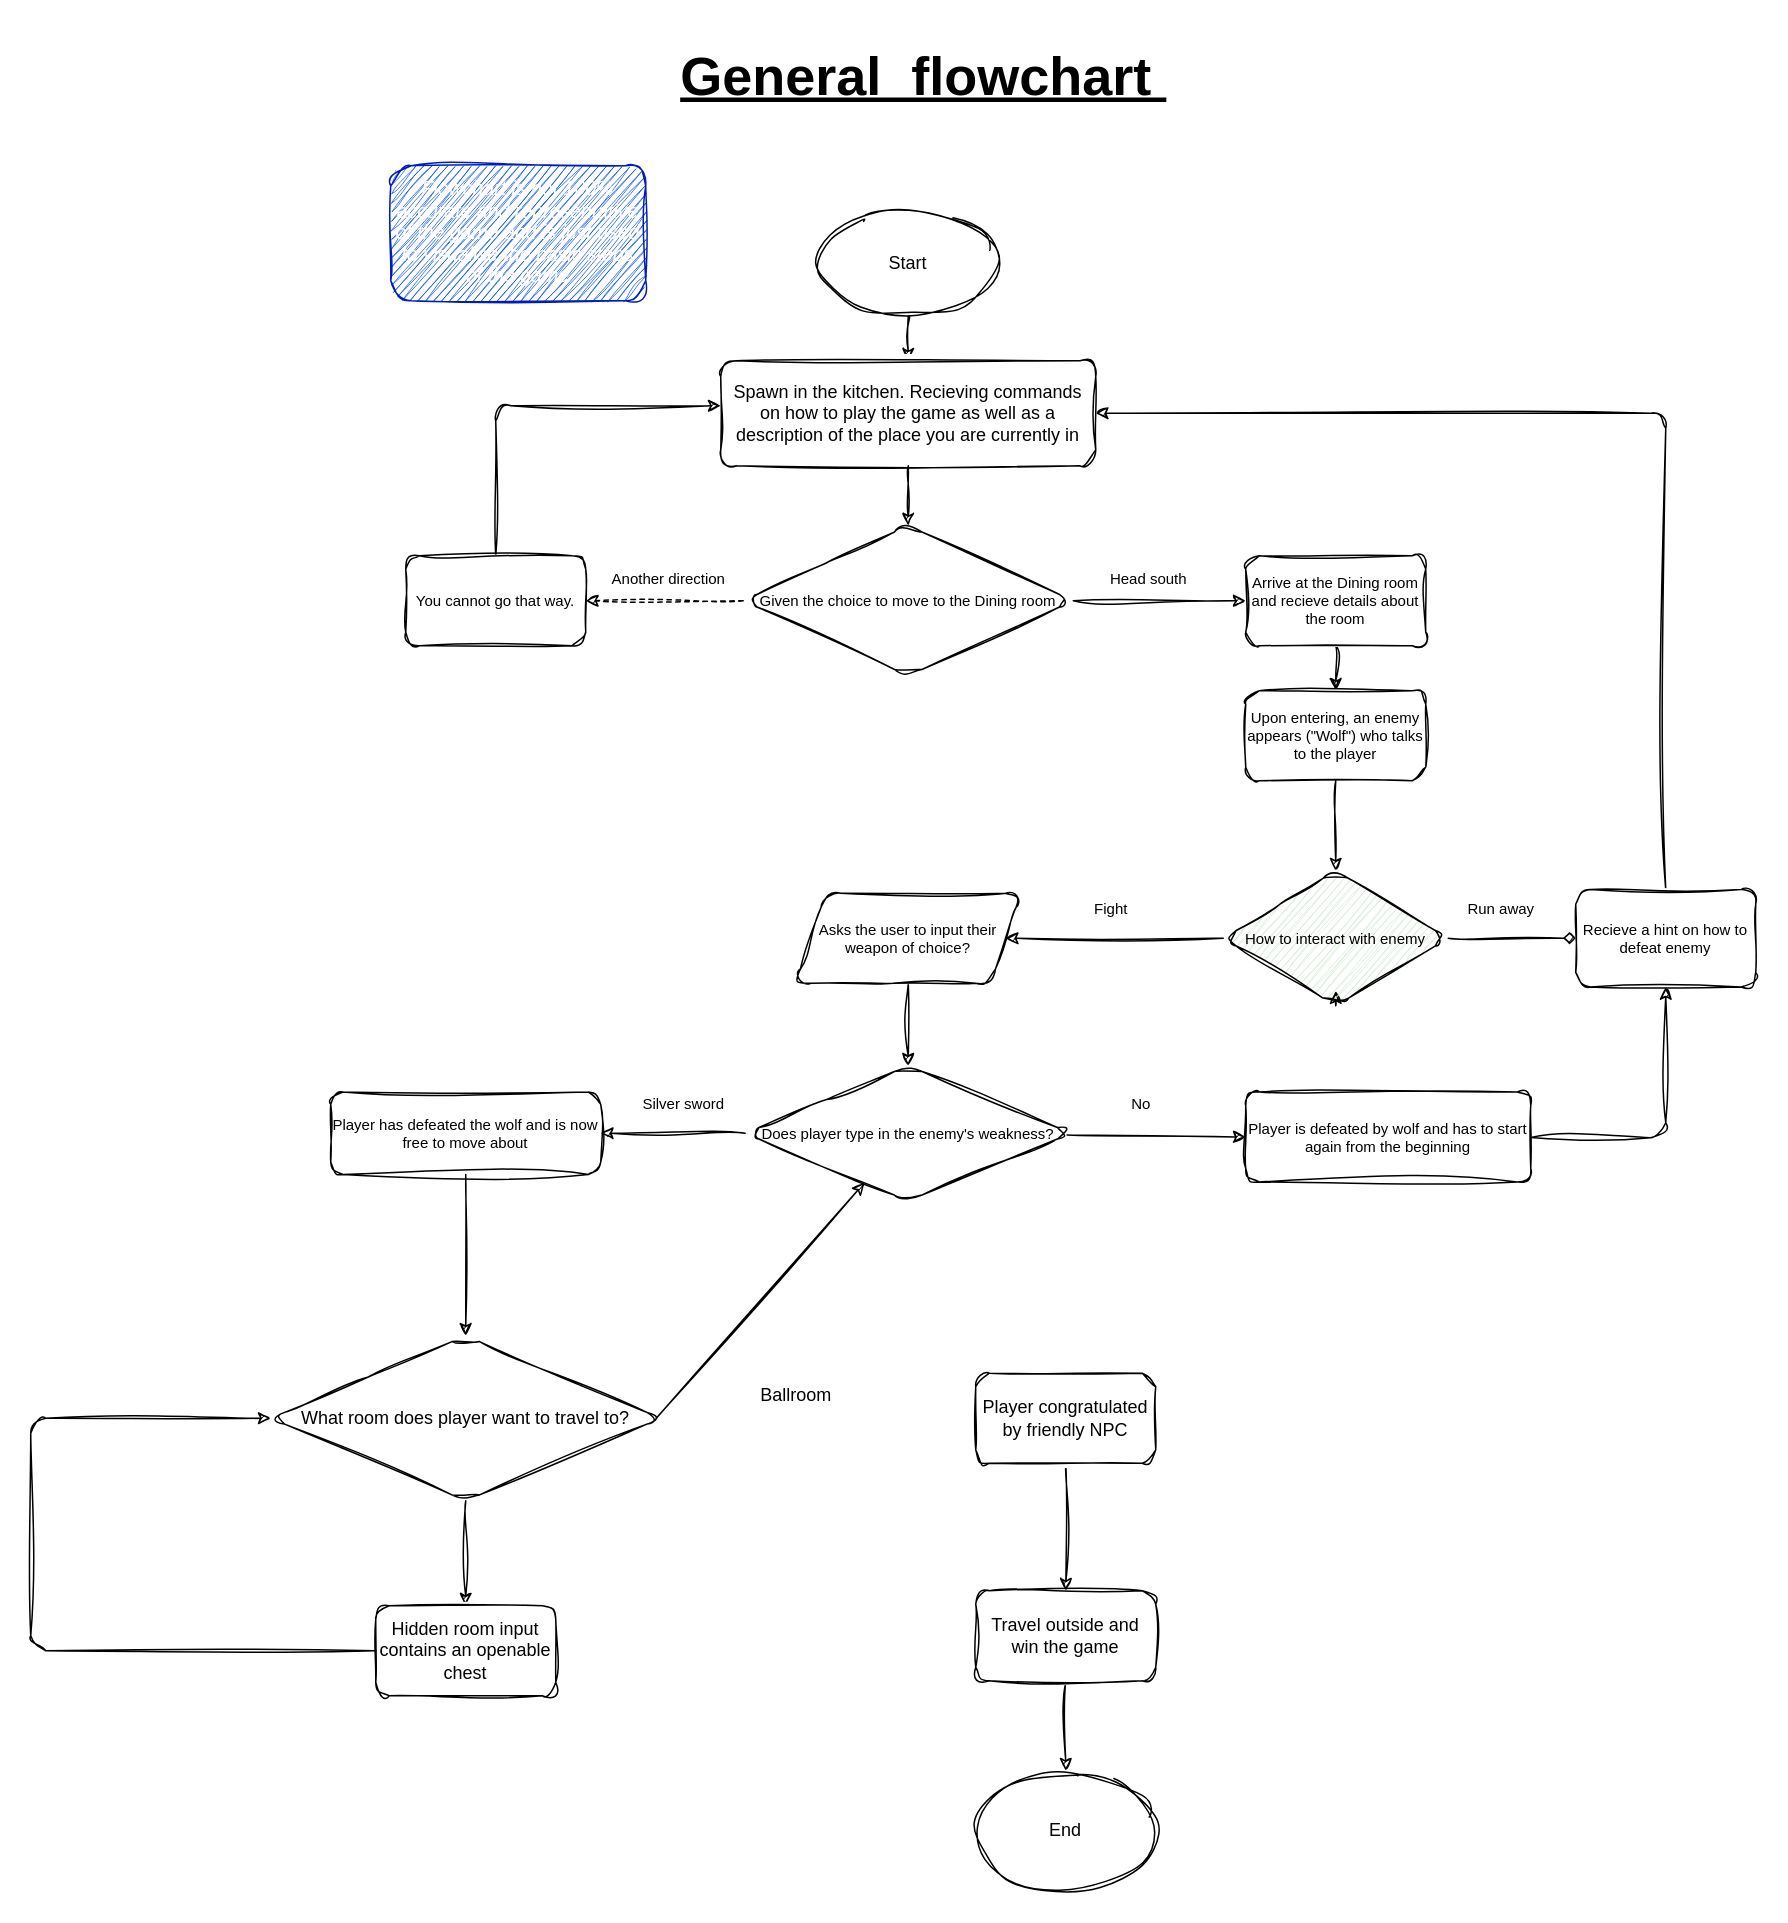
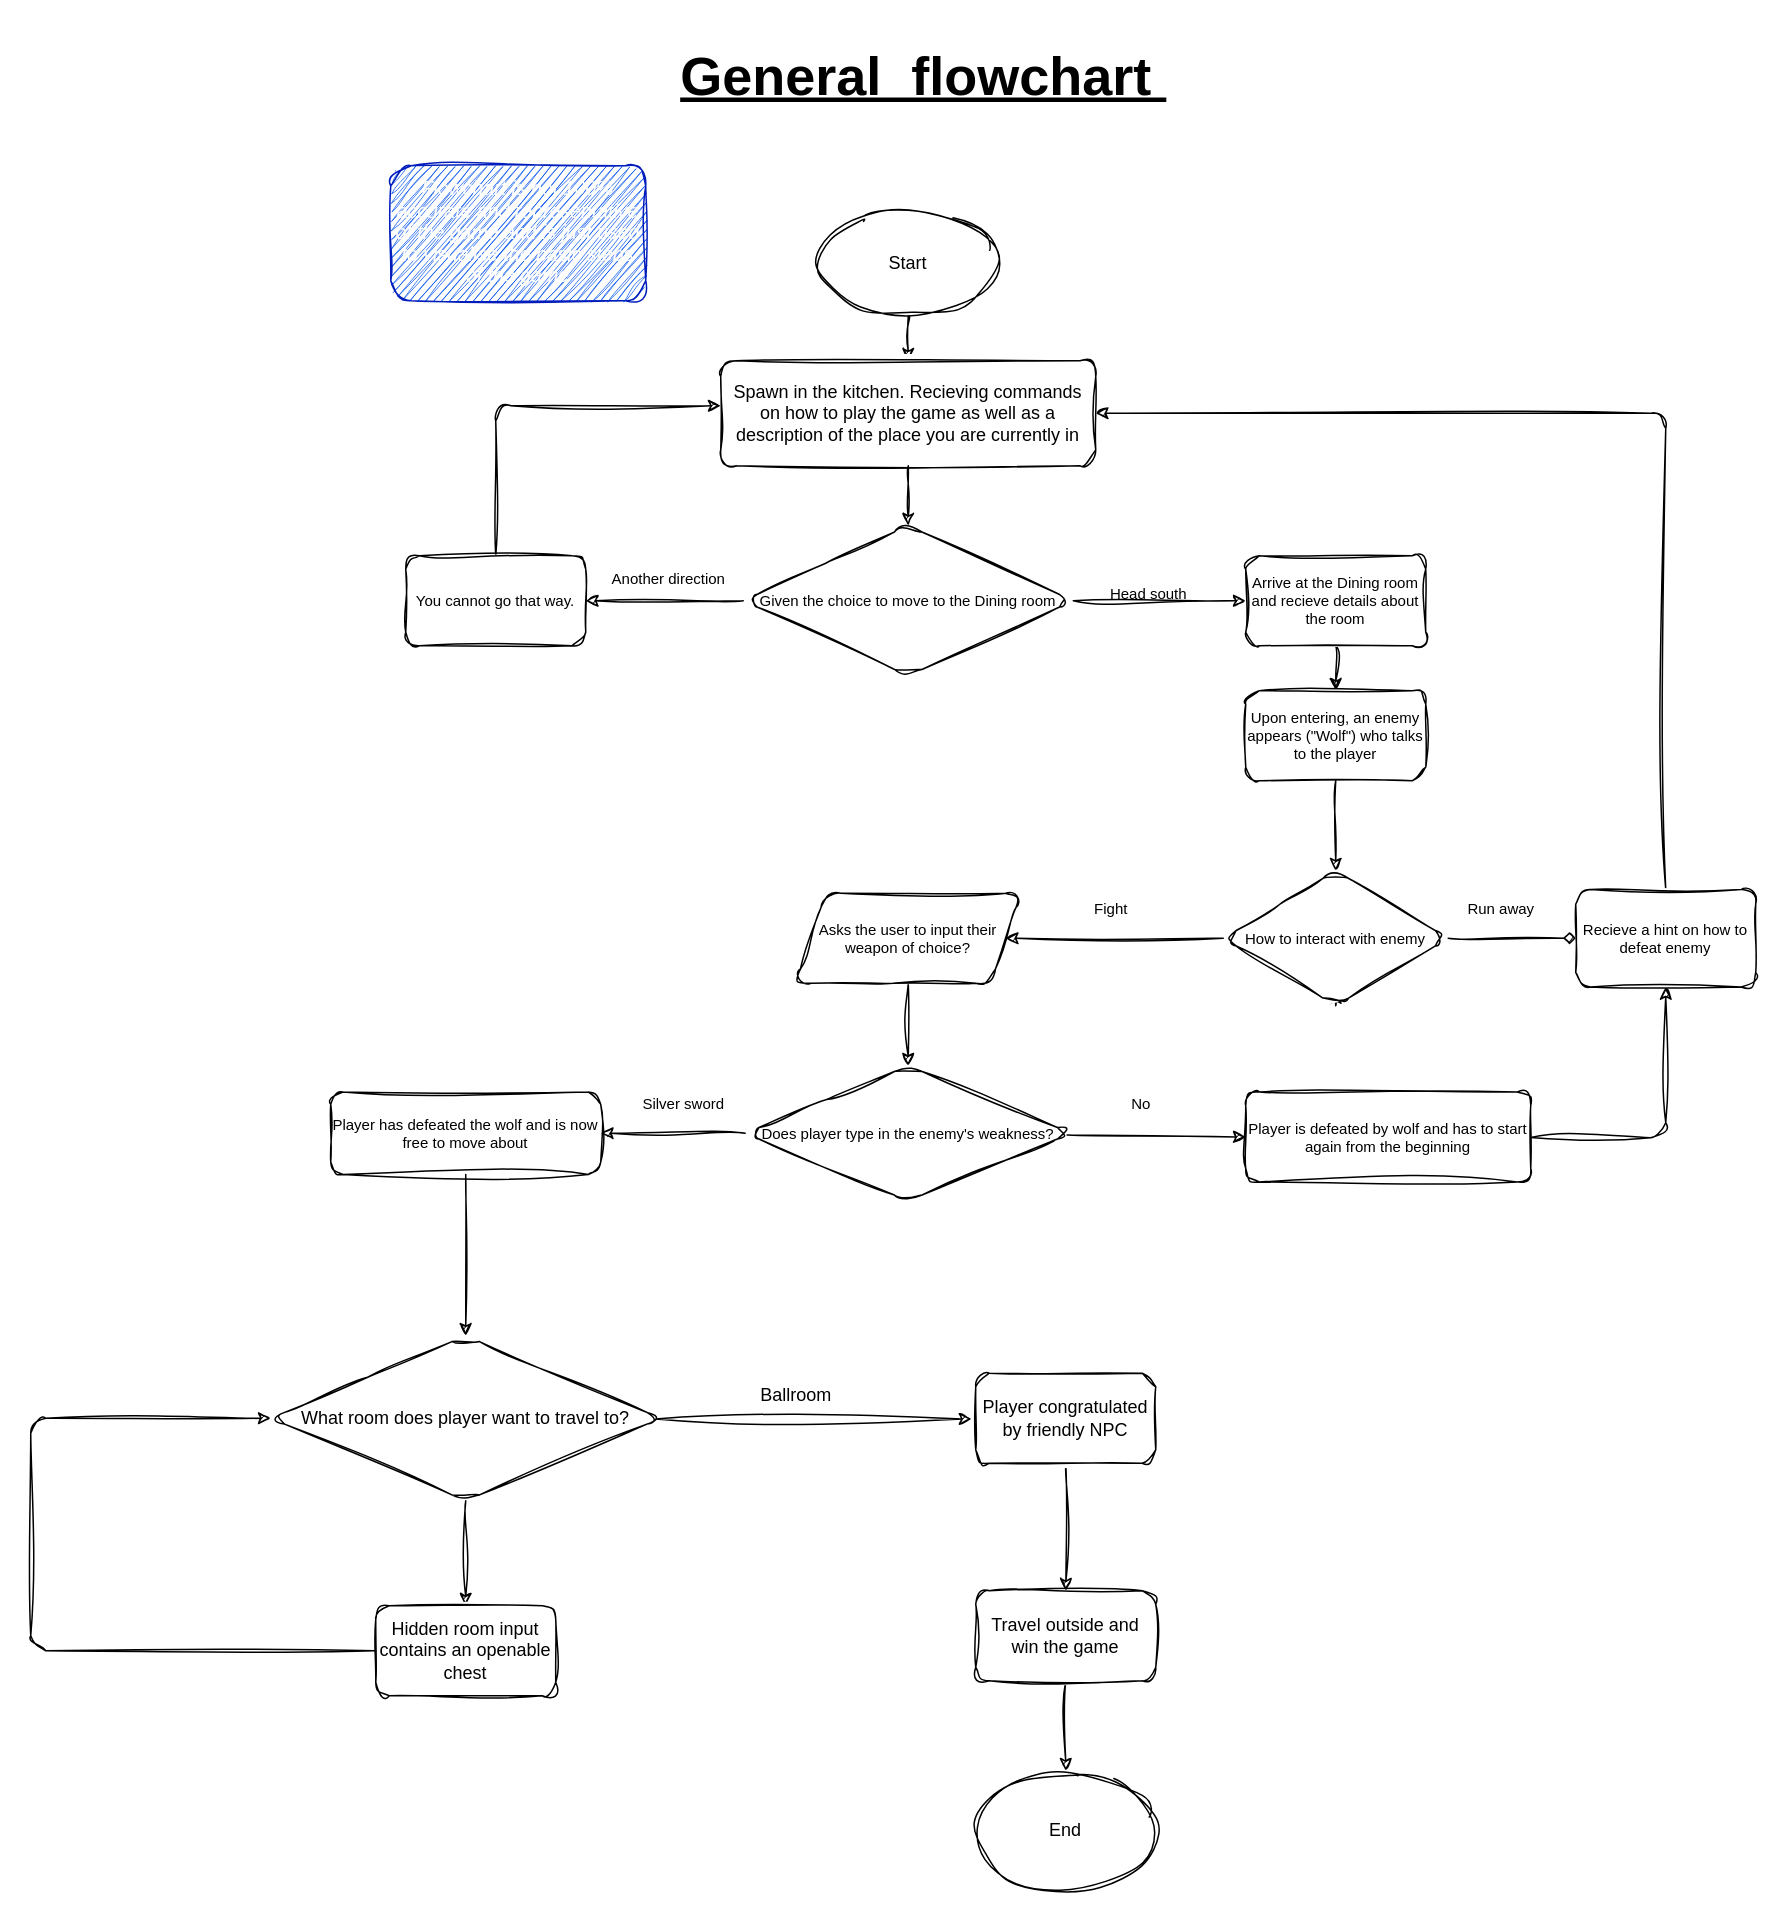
(1148, 578) -> (1148, 593)
(670, 601) -> (670, 601)
(1336, 938) -> (1336, 938)
(757, 1305) -> (926, 1419)
